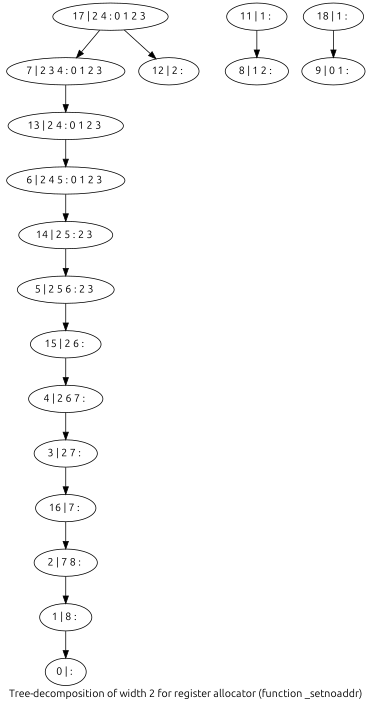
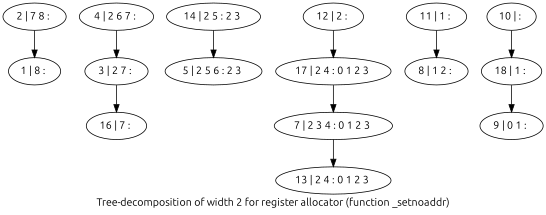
none -> (512, 17)
(137, 42) -> (333, 40)
(66, 180) -> none
(66, 344) -> none
(66, 532) -> none
(66, 672) -> none
